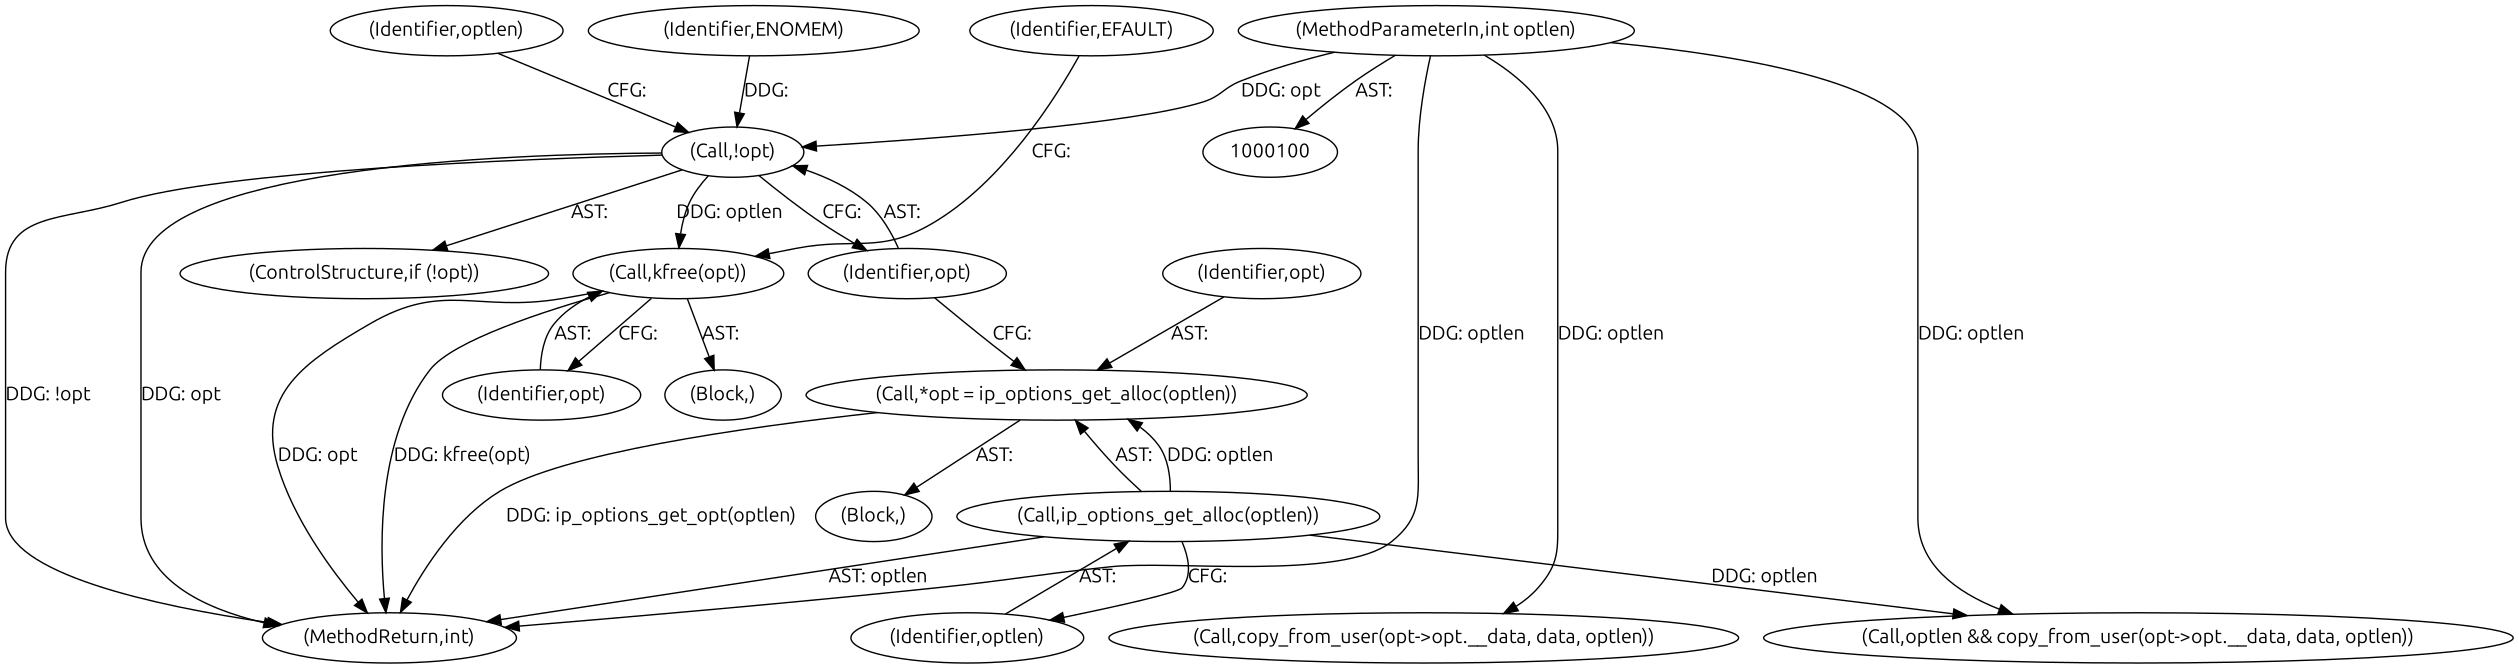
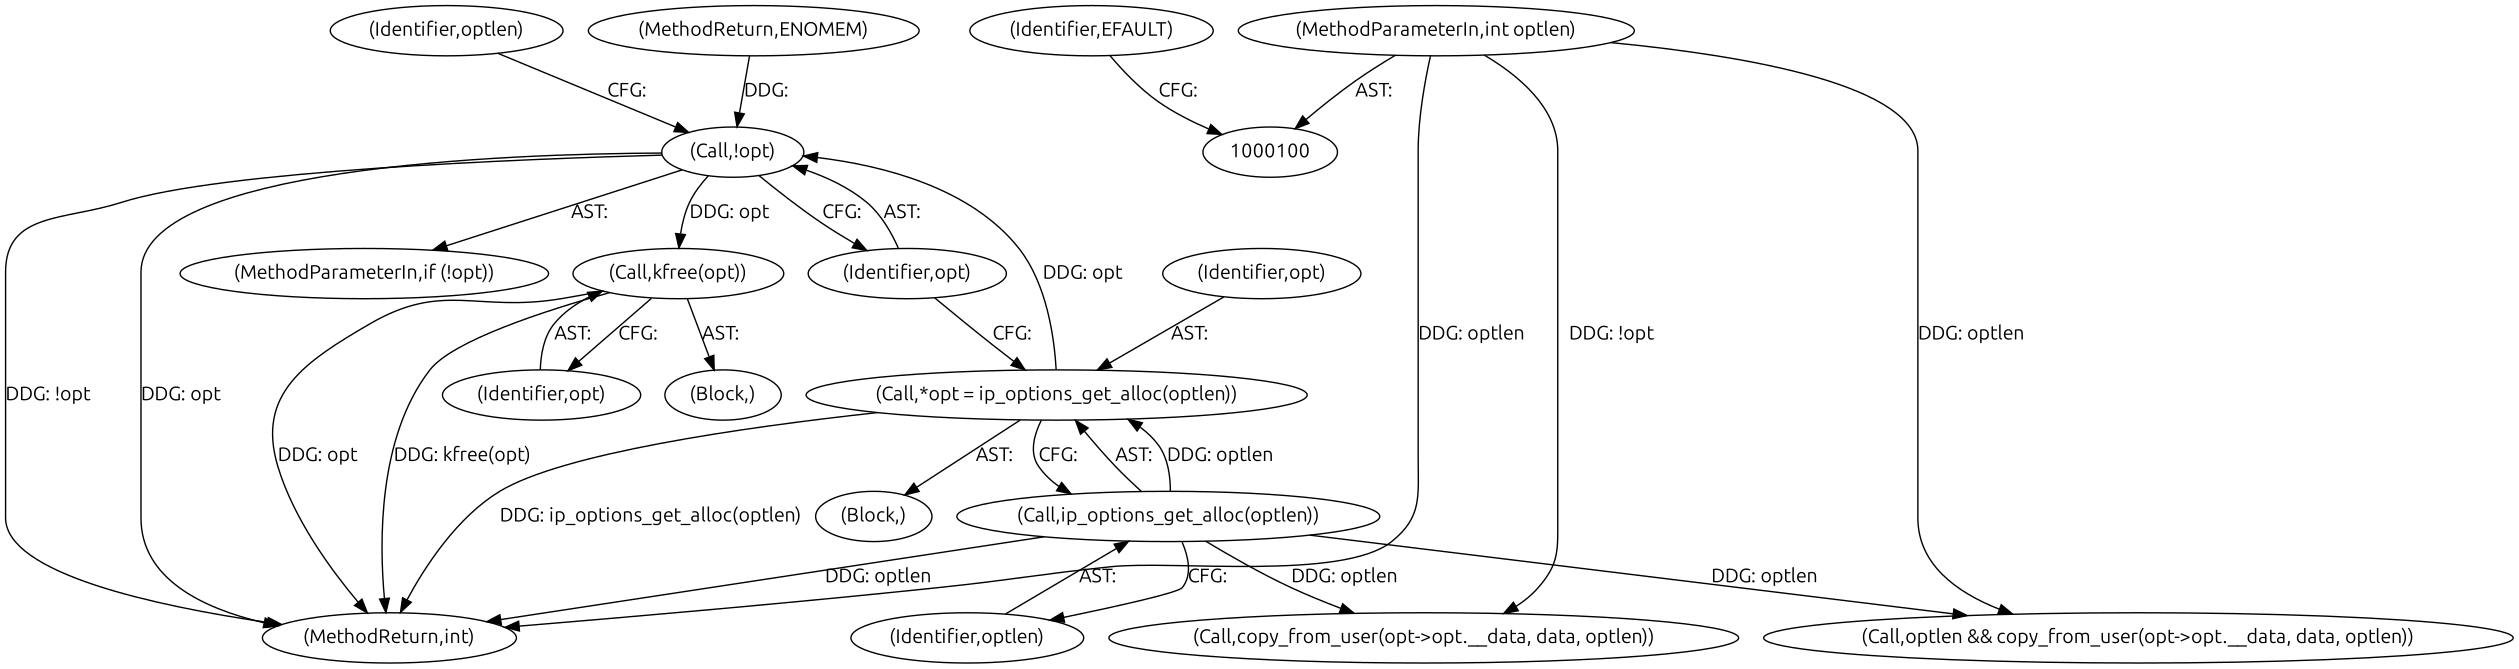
(754, 31) -> (754, 31)
(1081, 124) -> (983, 215)
(956, 207) -> (1154, 99)
(730, 213) -> (730, 213)
(364, 274) -> (364, 274)
(1611, 334) -> (1611, 334)
none -> (1035, 457)
(651, 516) -> (651, 516)
(879, 577) -> (879, 577)
none -> (1272, 578)
